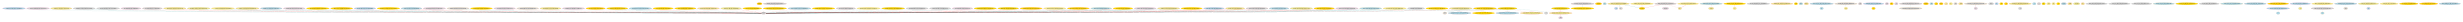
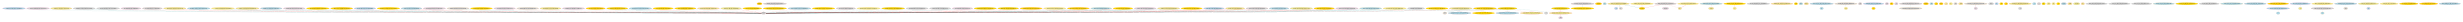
(199, 8) -> (199, 8)
